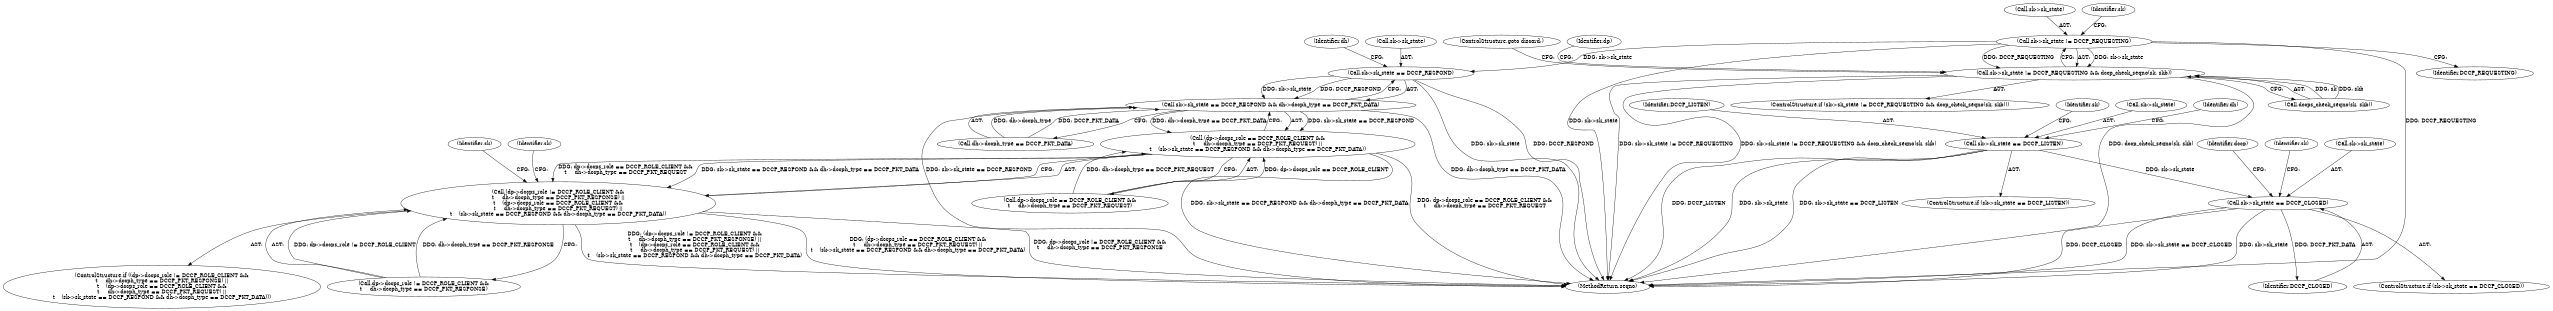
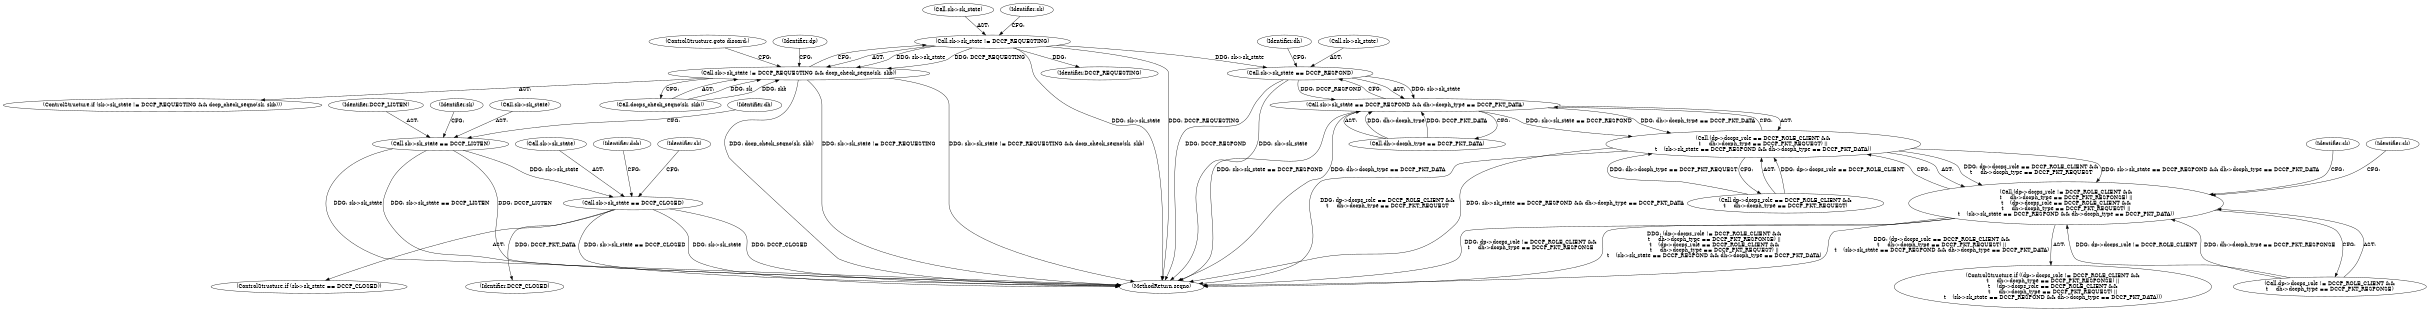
(2441, 58) -> (1060, 58)
(2228, 144) -> (622, 144)
(1999, 203) -> none
(2361, 249) -> none
